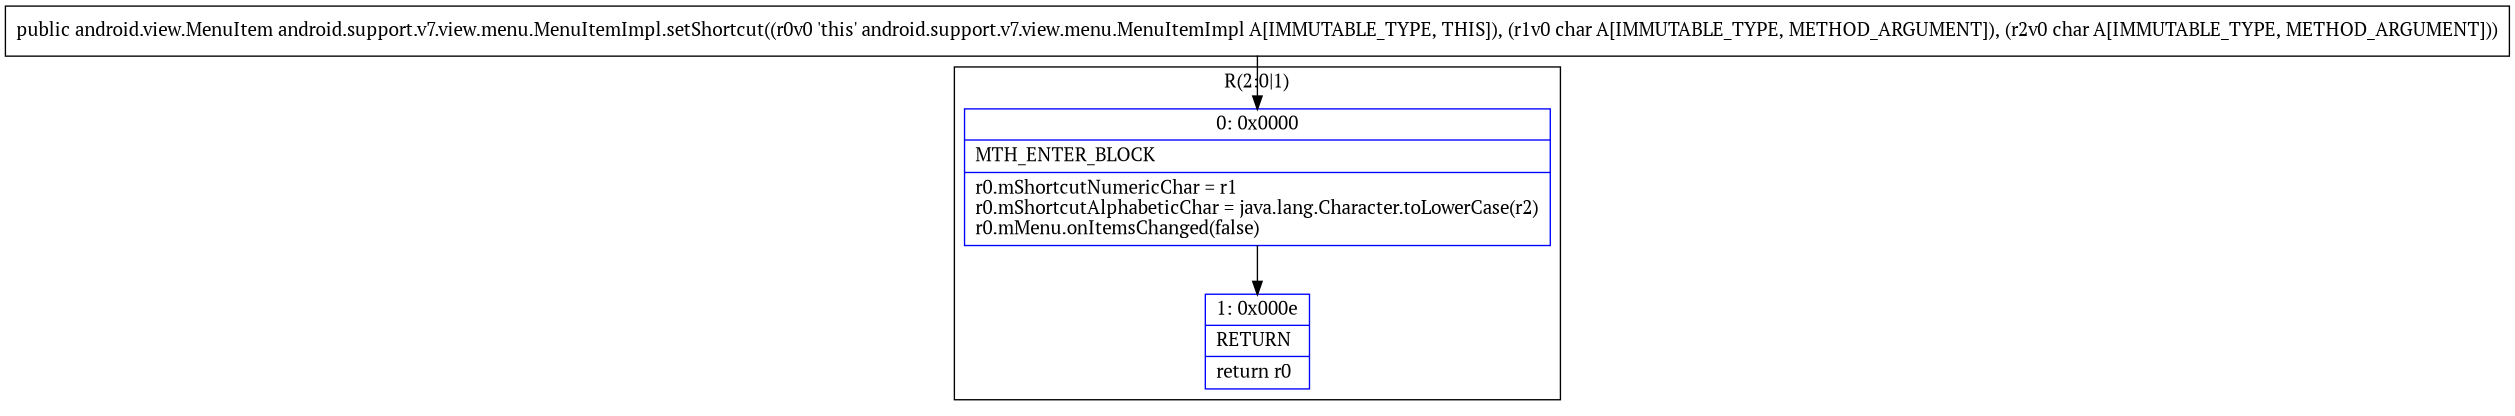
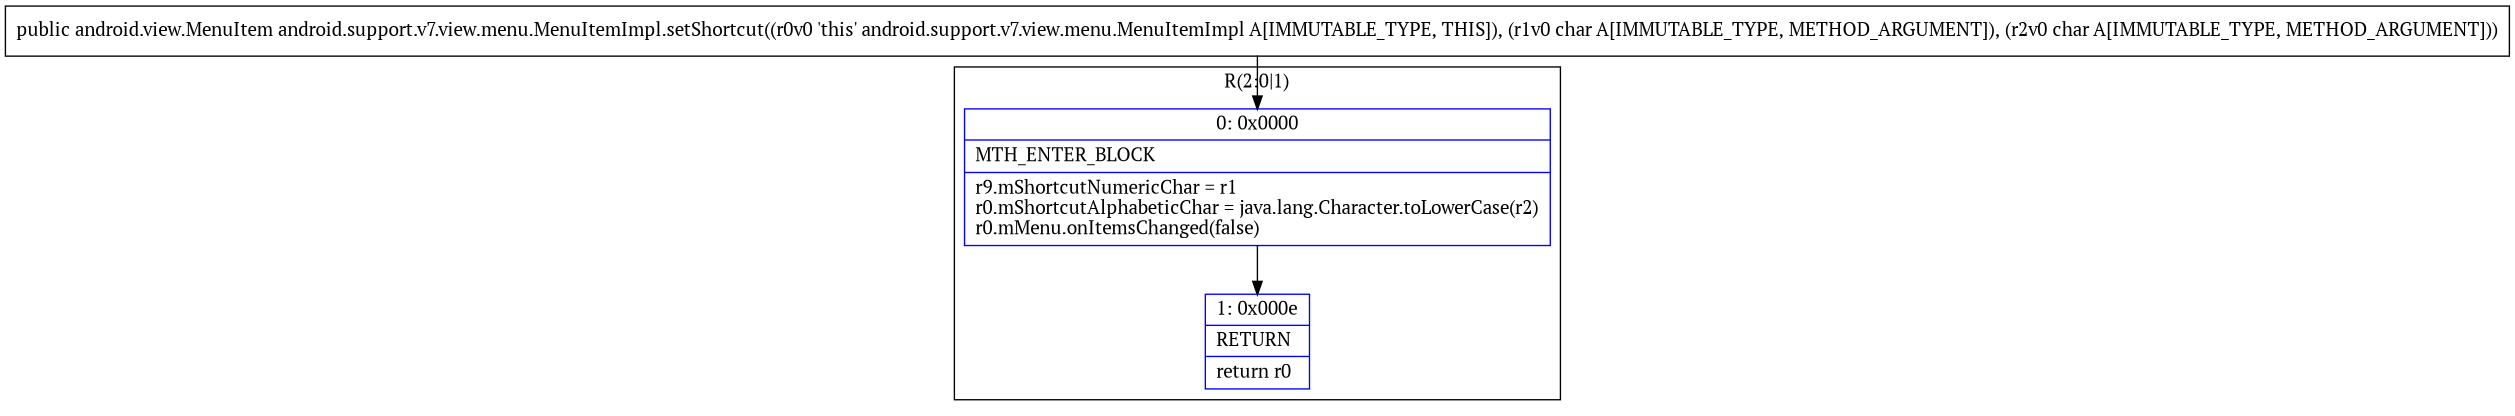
(1107, 188) -> (1107, 188)
